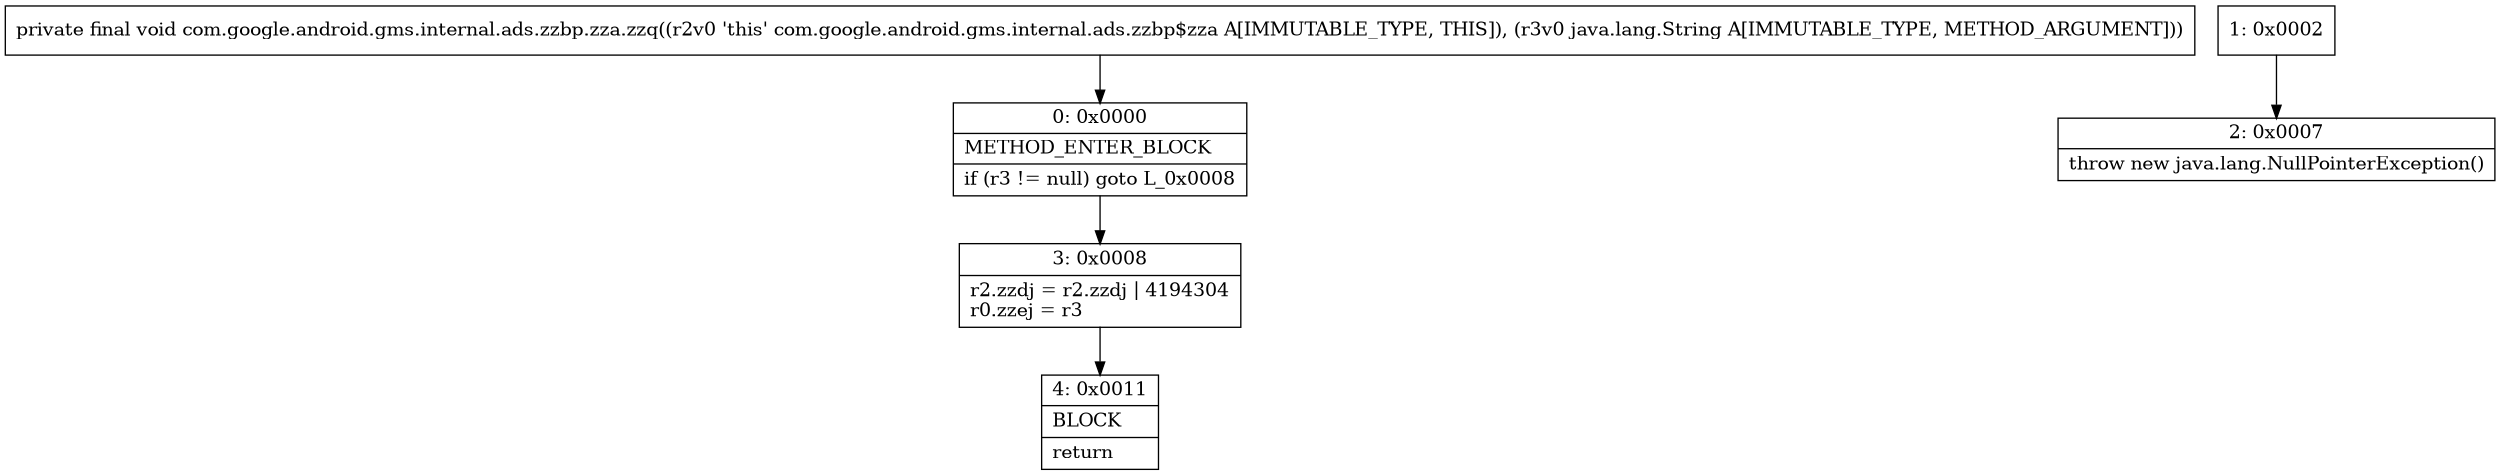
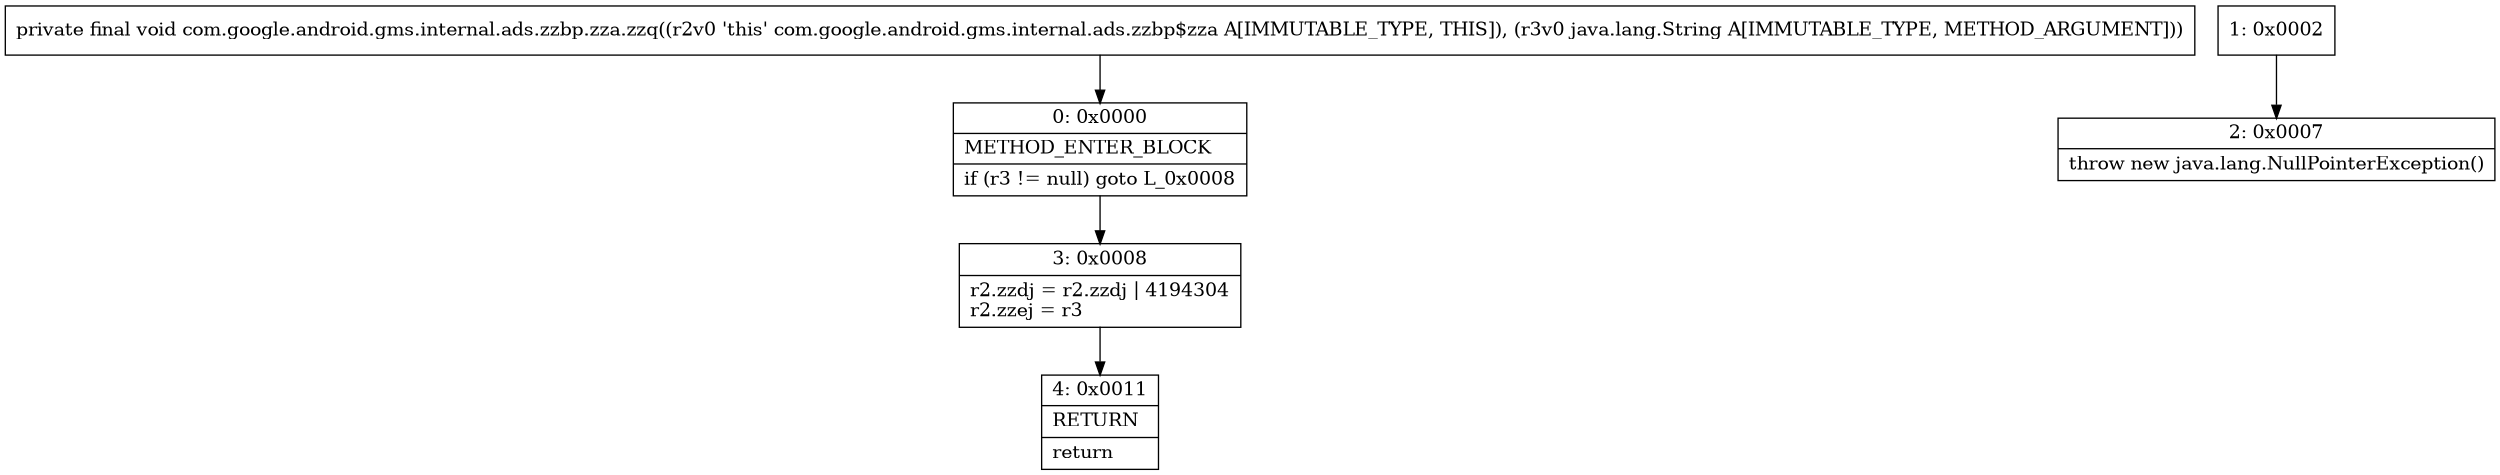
(1026, 311) -> (1026, 311)
(1087, 421) -> (1095, 421)
